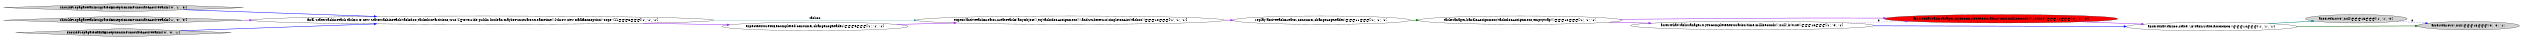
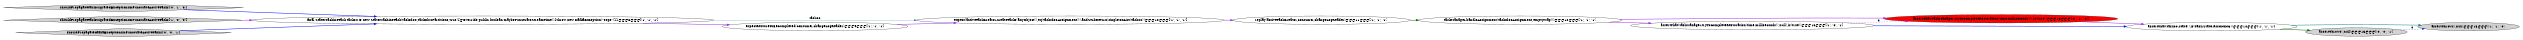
(2411, 22) -> (2411, 29)
